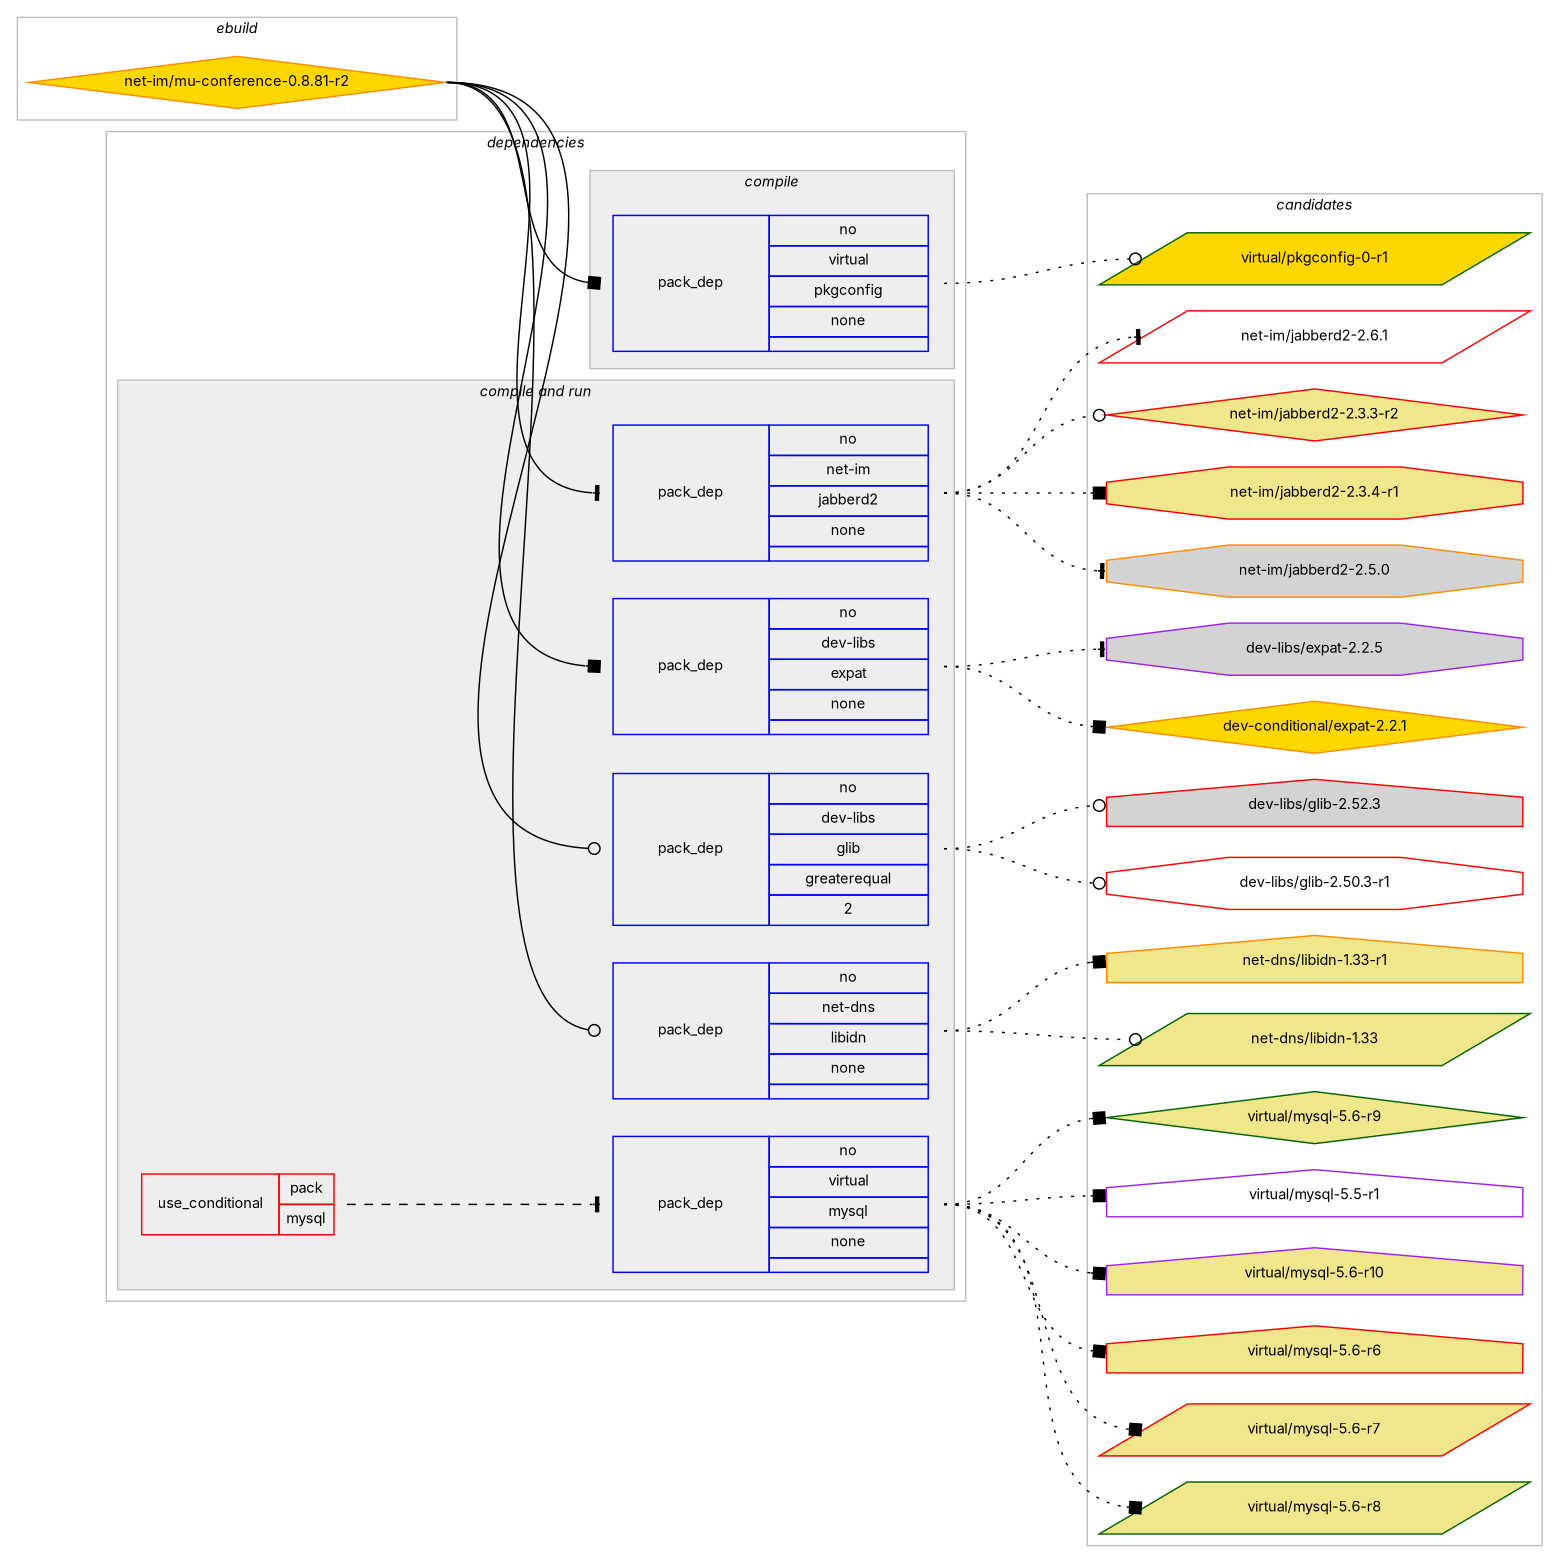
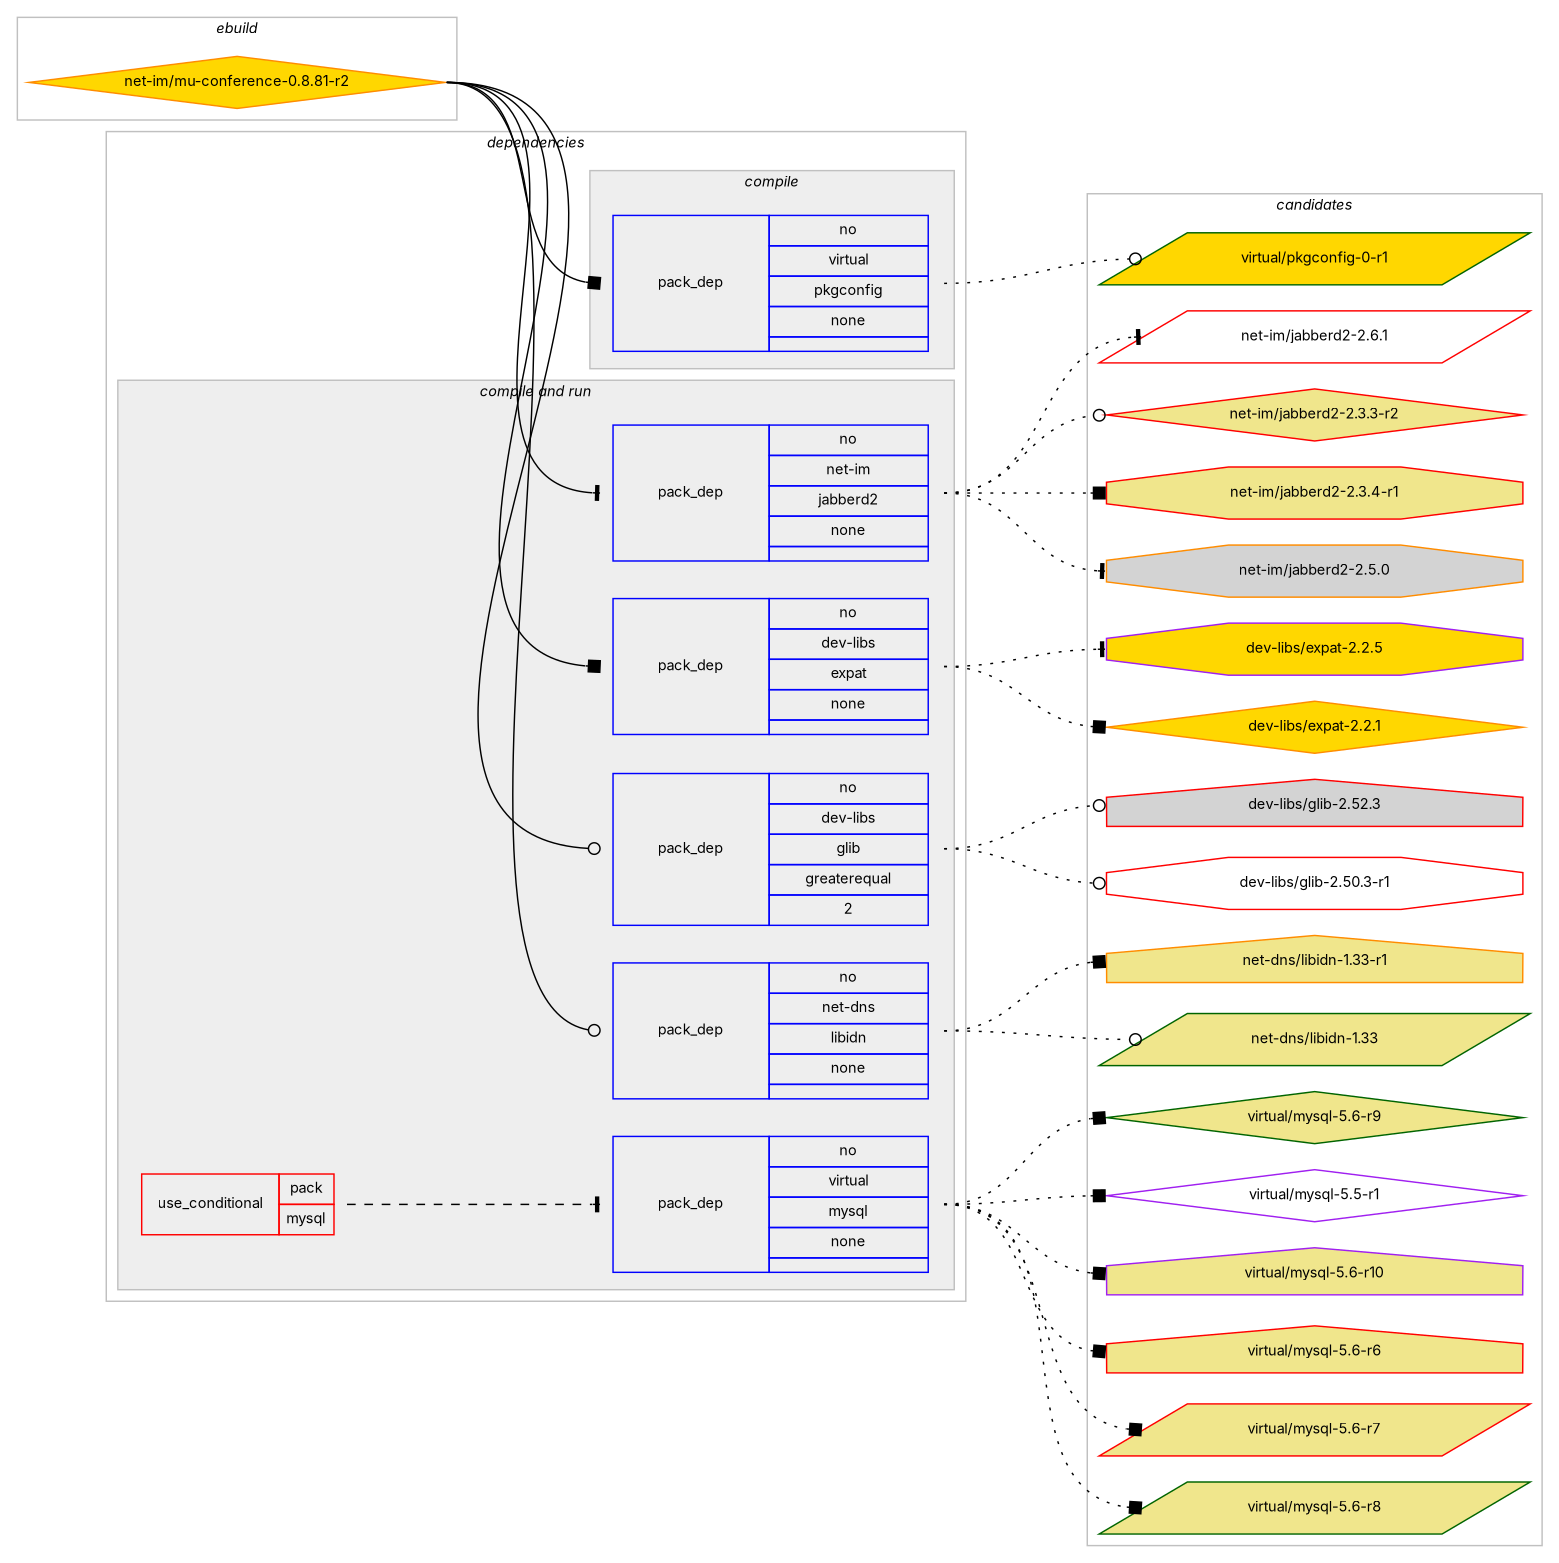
(1315, 649) -> (1315, 649)
(1315, 727) -> (1315, 727)
(1315, 1196) -> (1315, 1196)
